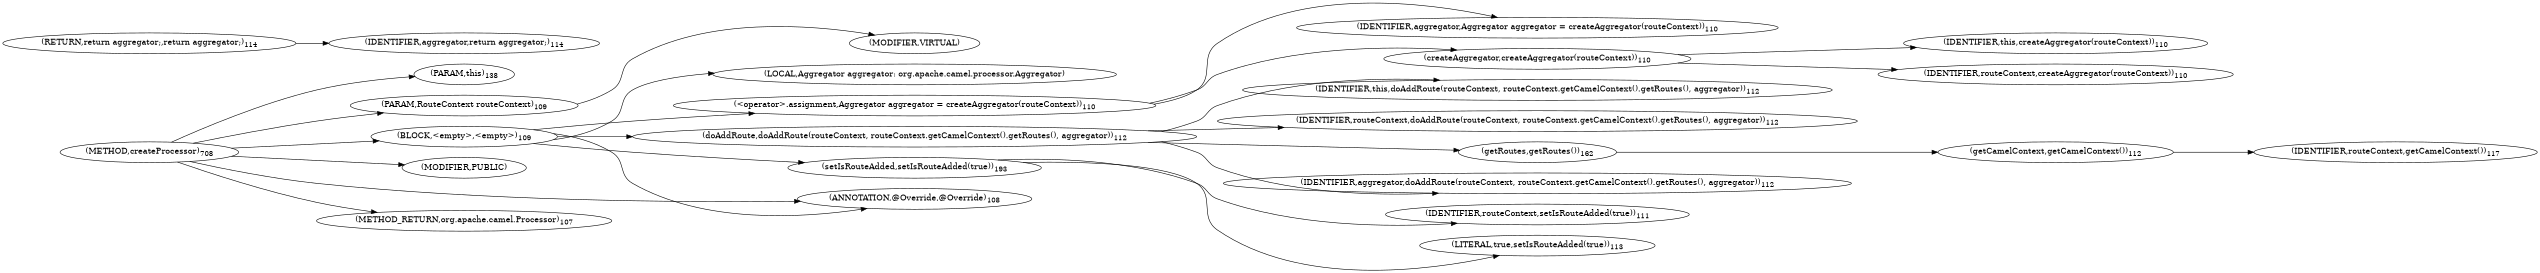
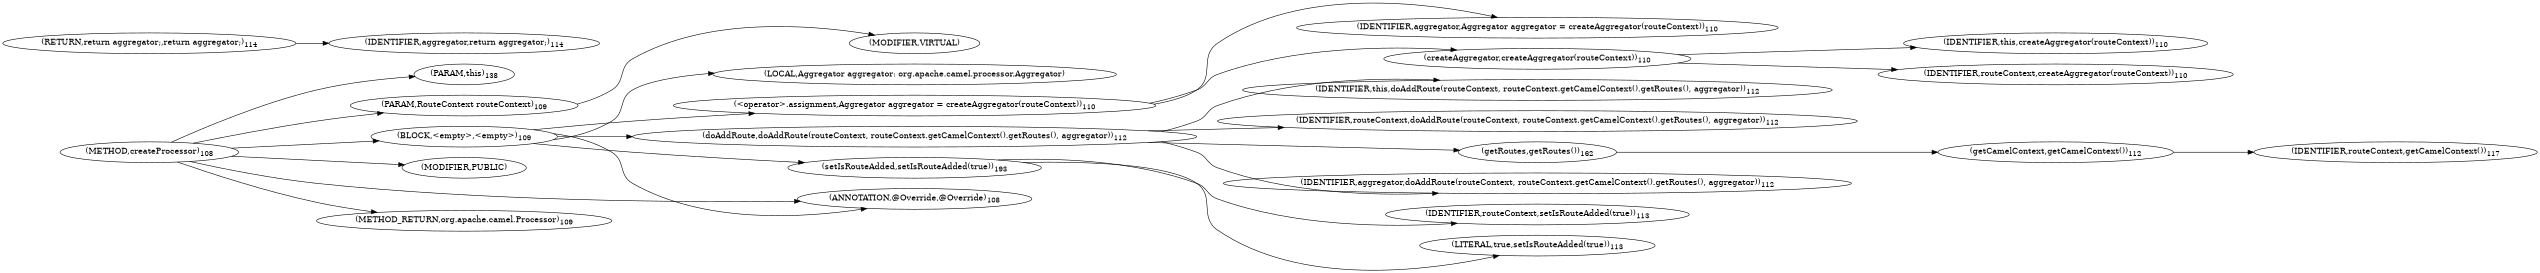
(207, 151) -> (207, 151)
(1643, 214) -> (1643, 214)
(566, 220) -> (566, 220)
